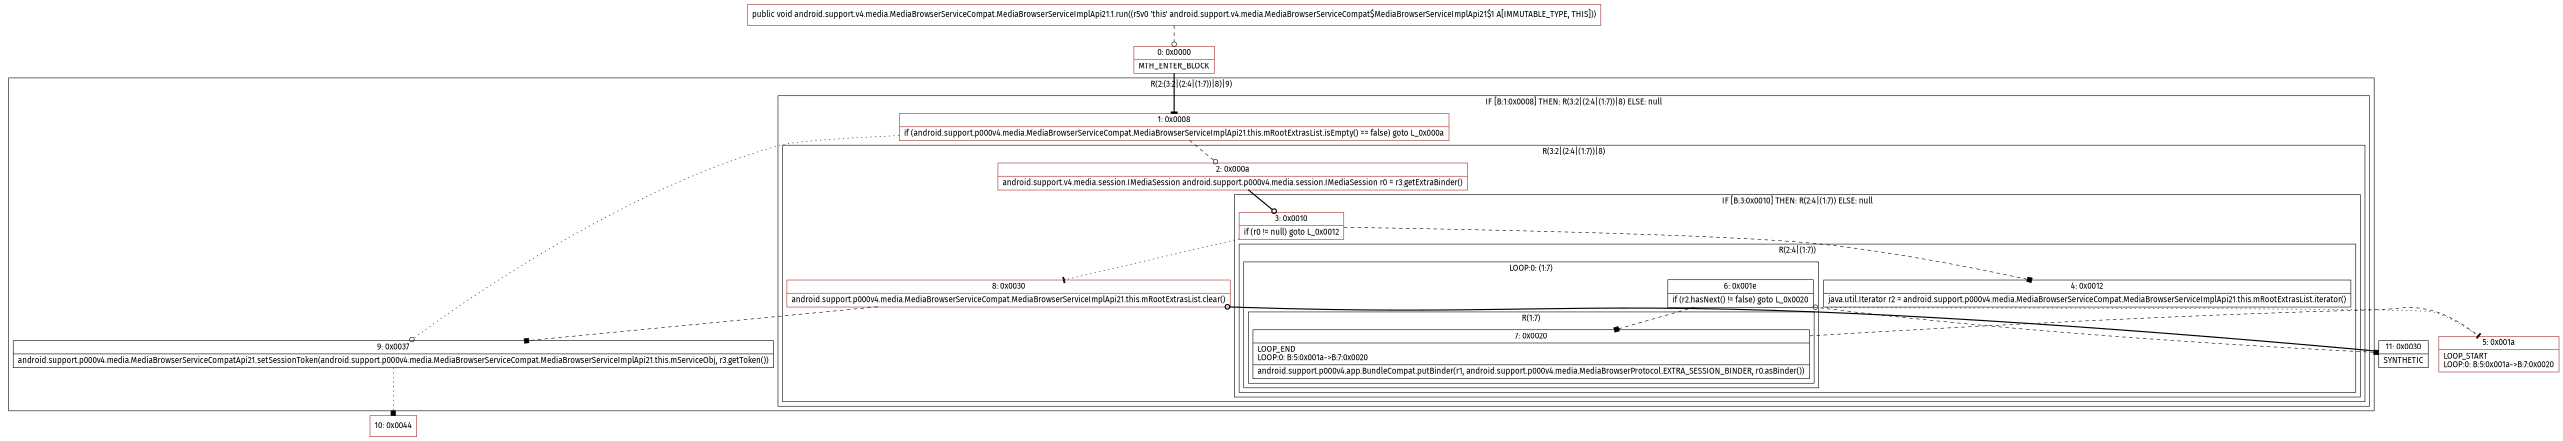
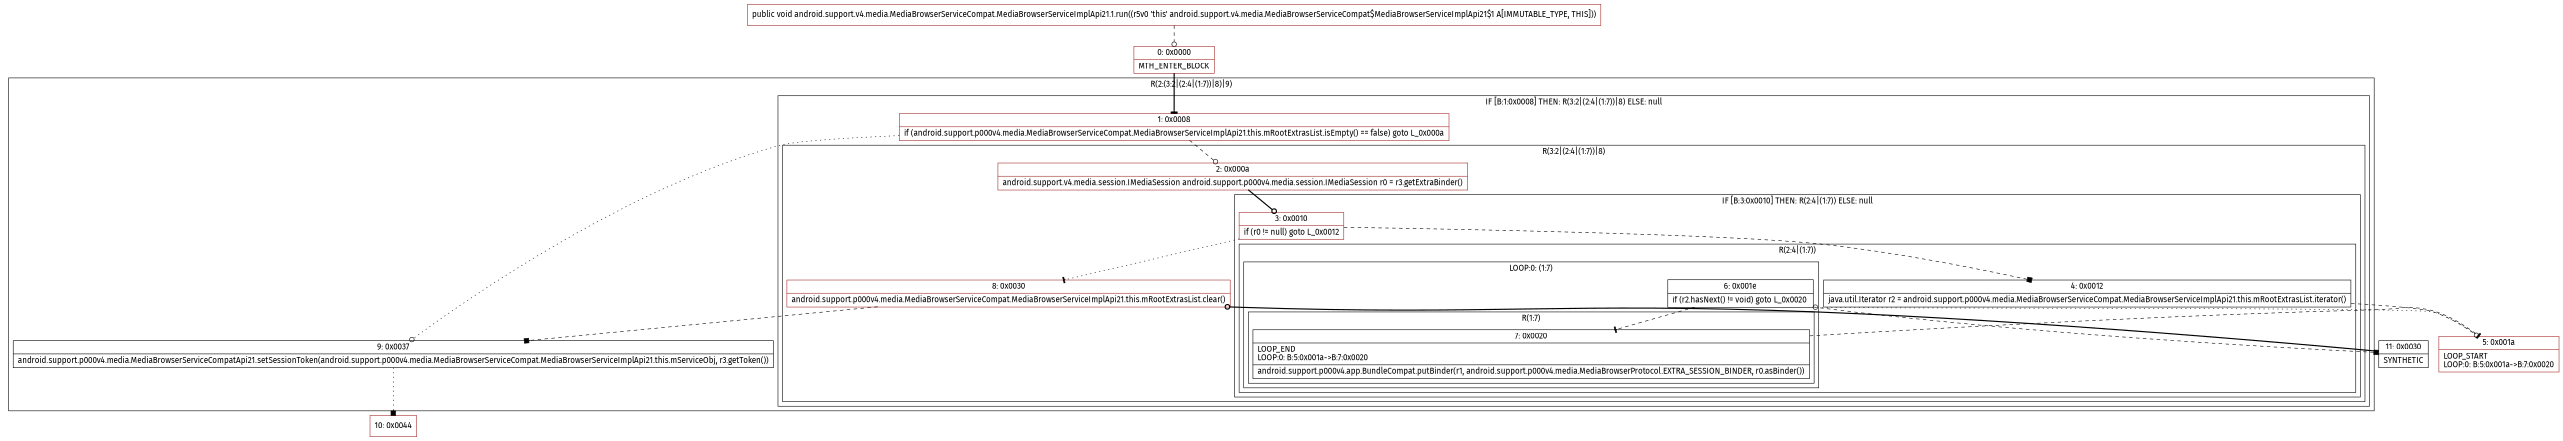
(1741, 300) -> (1740, 300)
none -> (2383, 306)
(1656, 318) -> (1656, 318)
